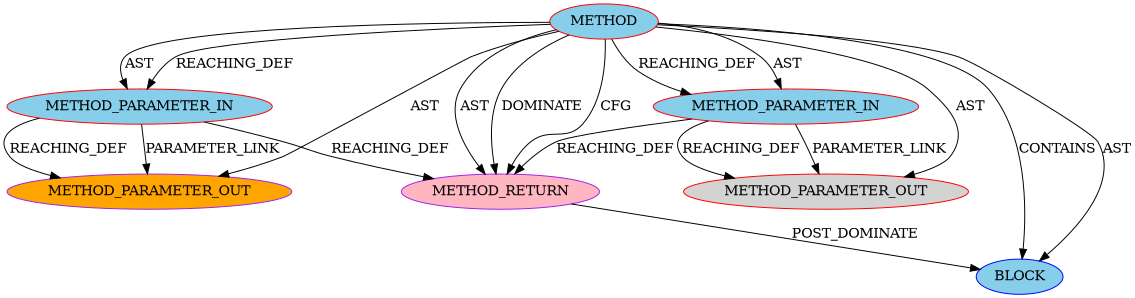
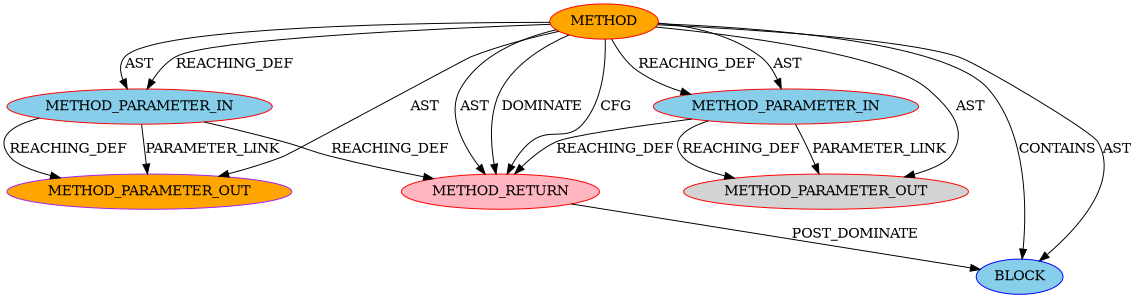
(604, 22) -> (604, 22)
(500, 192) -> (500, 192)
